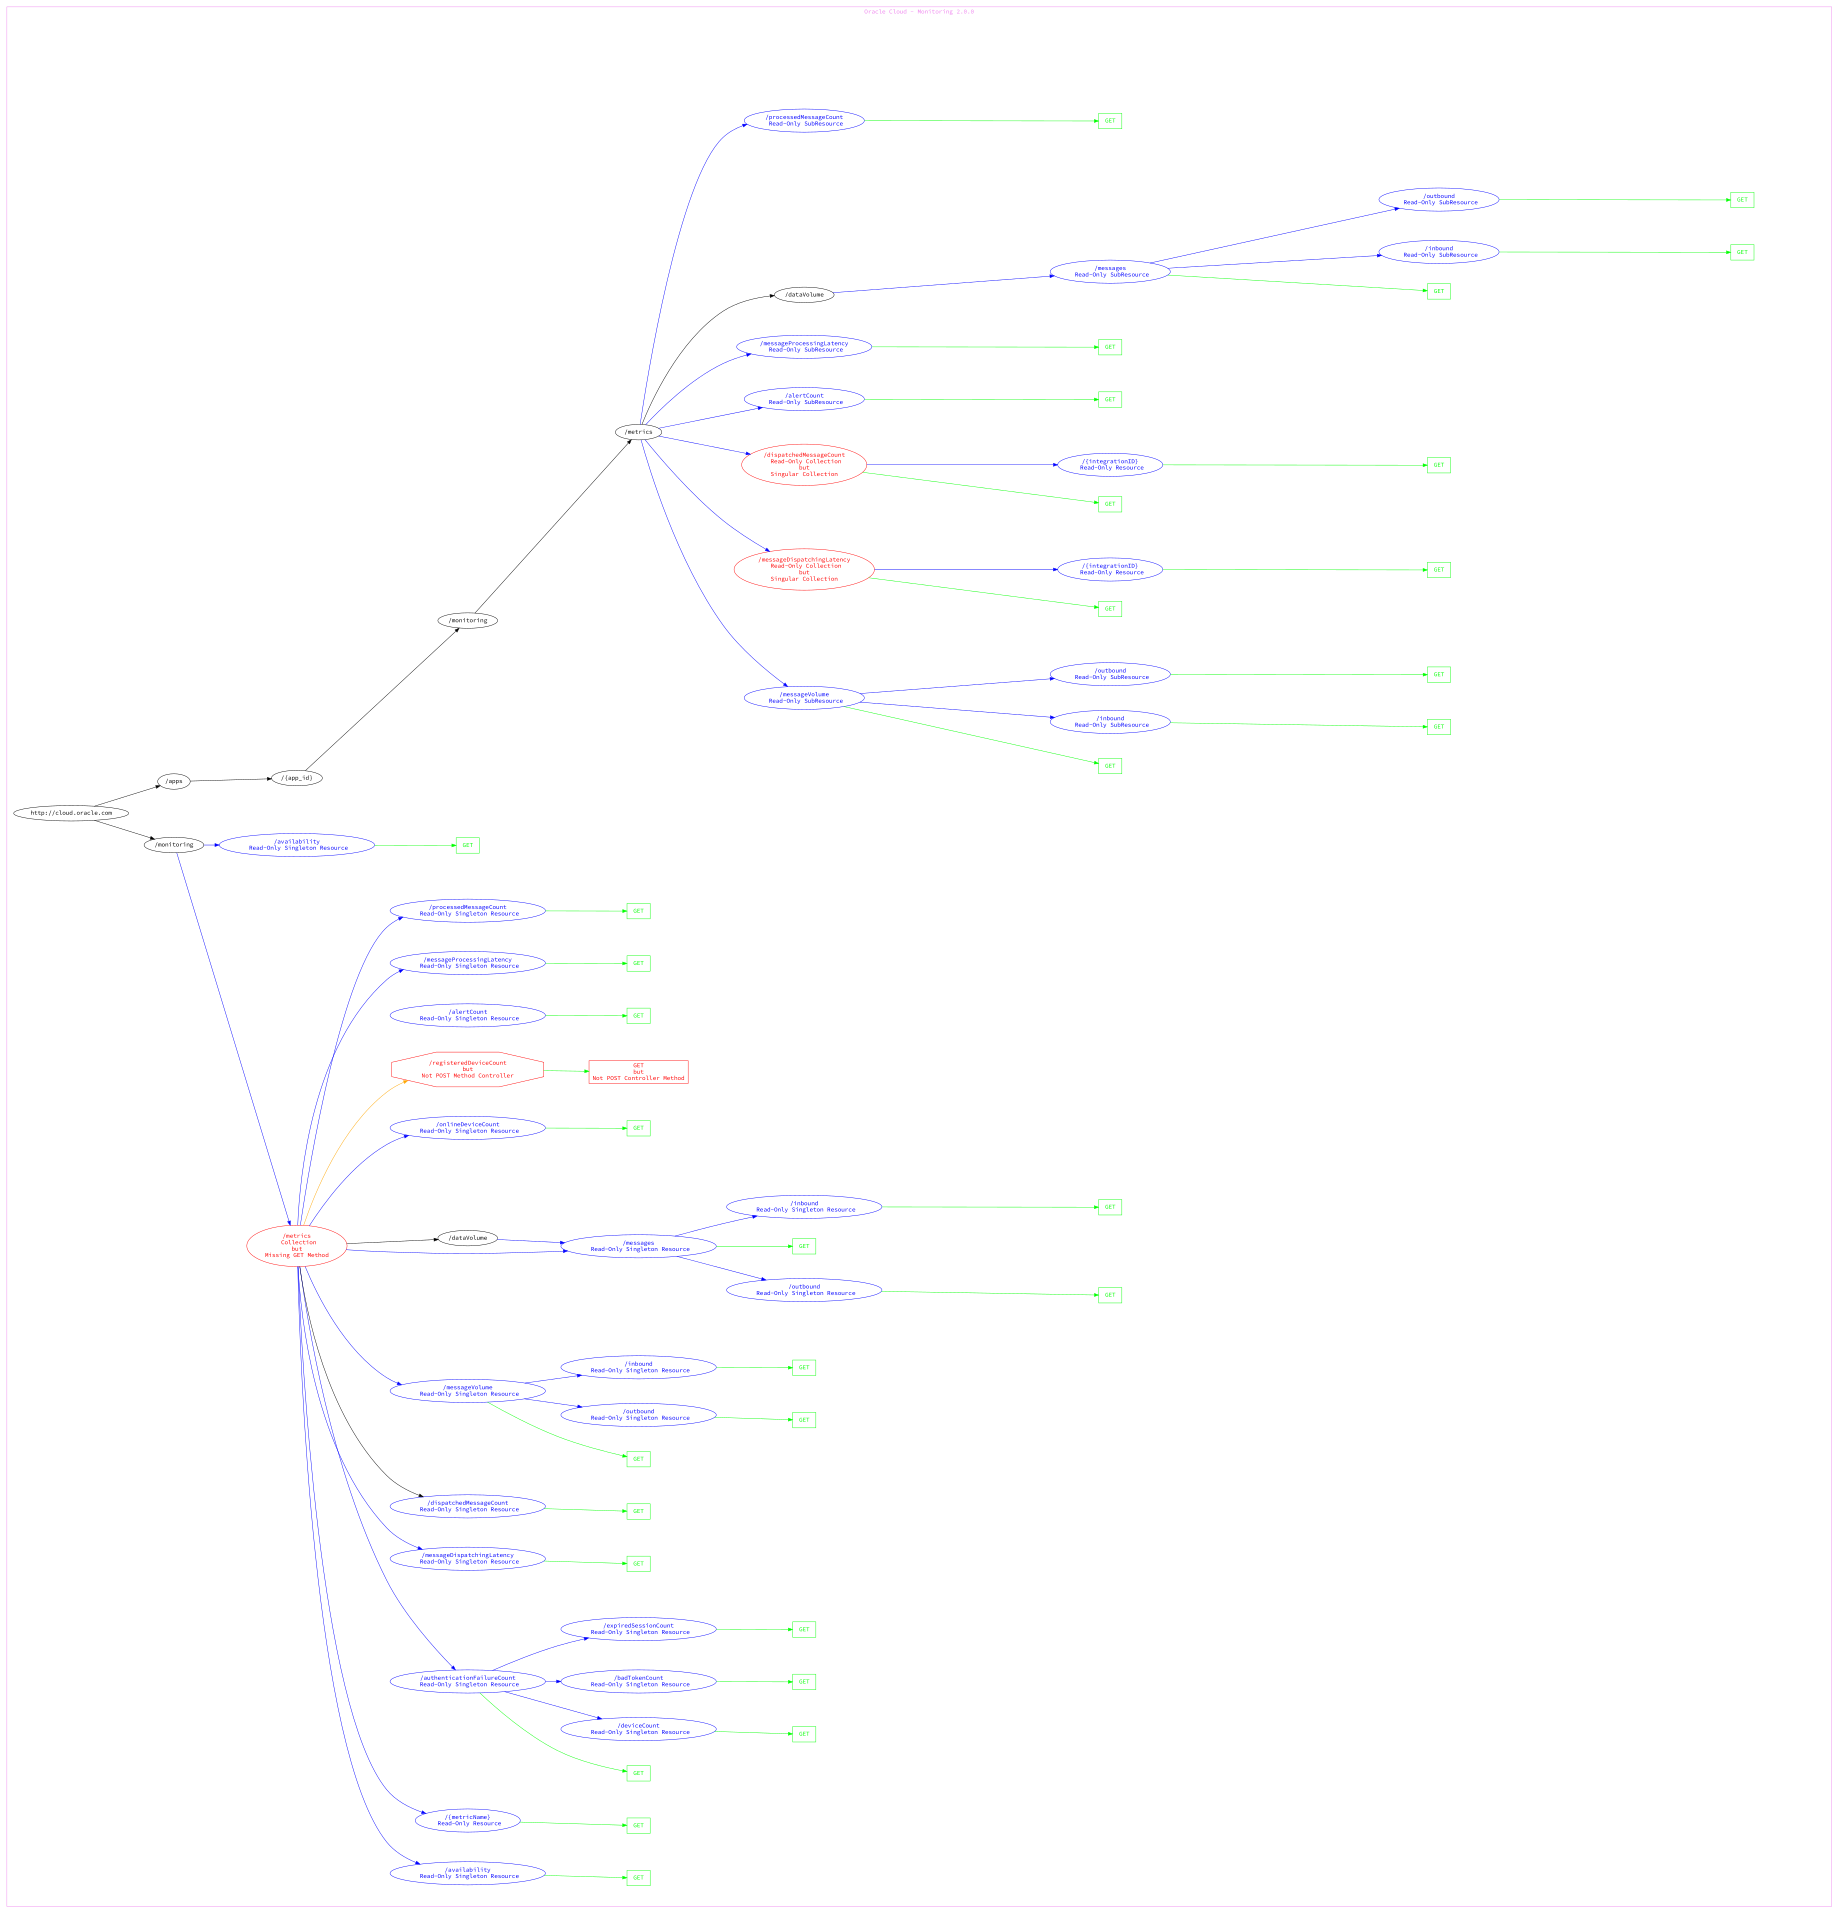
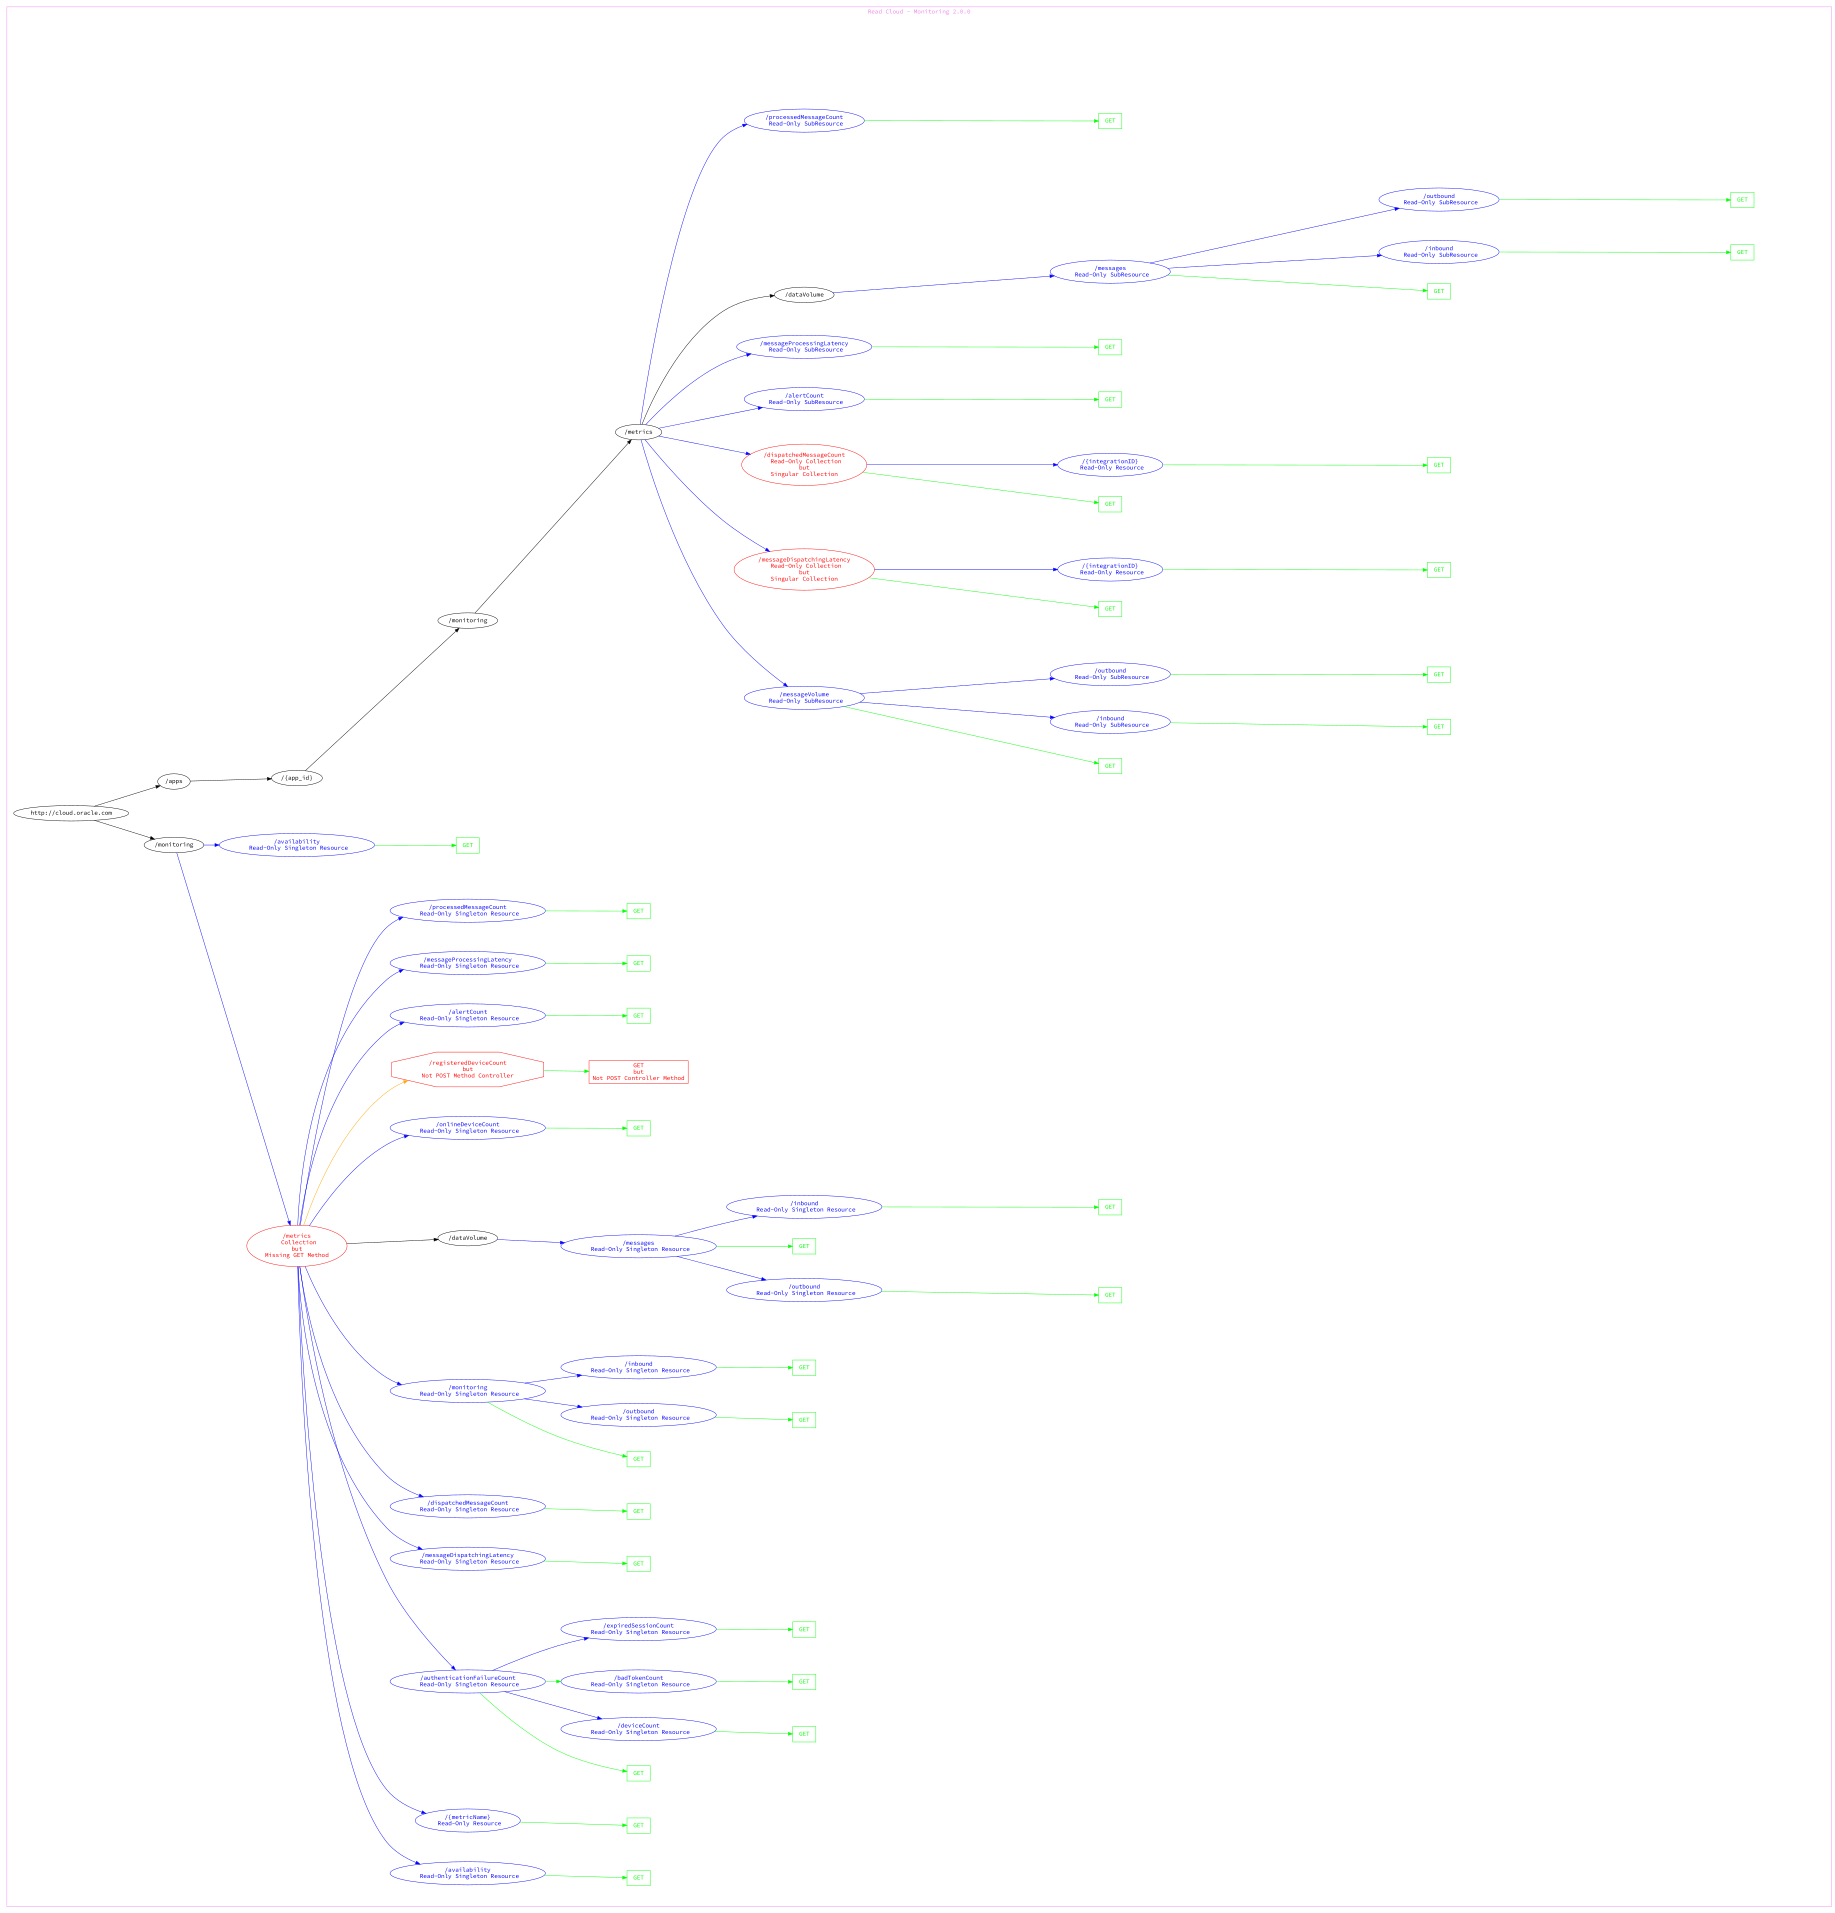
(919, 12) -> (919, 12)
(455, 1253) -> (330, 1114)
(468, 1391) -> (468, 1391)
(335, 1396) -> (335, 1396)
(551, 1681) -> (551, 1681)
